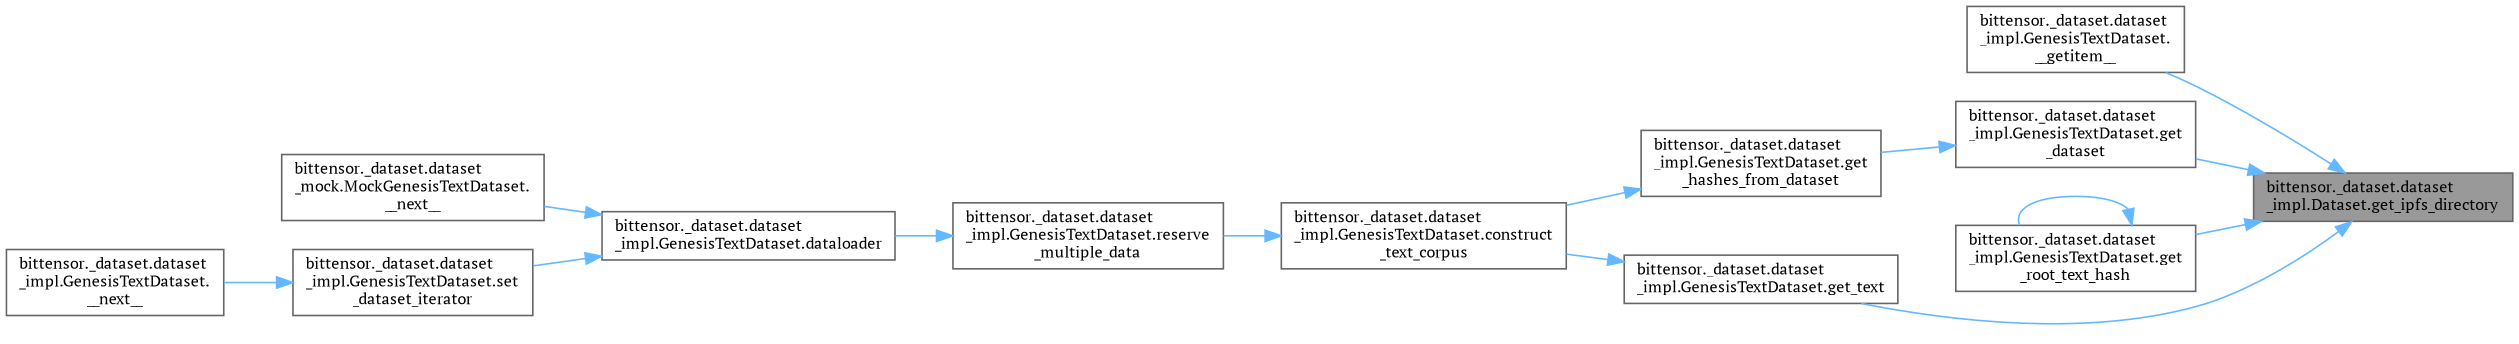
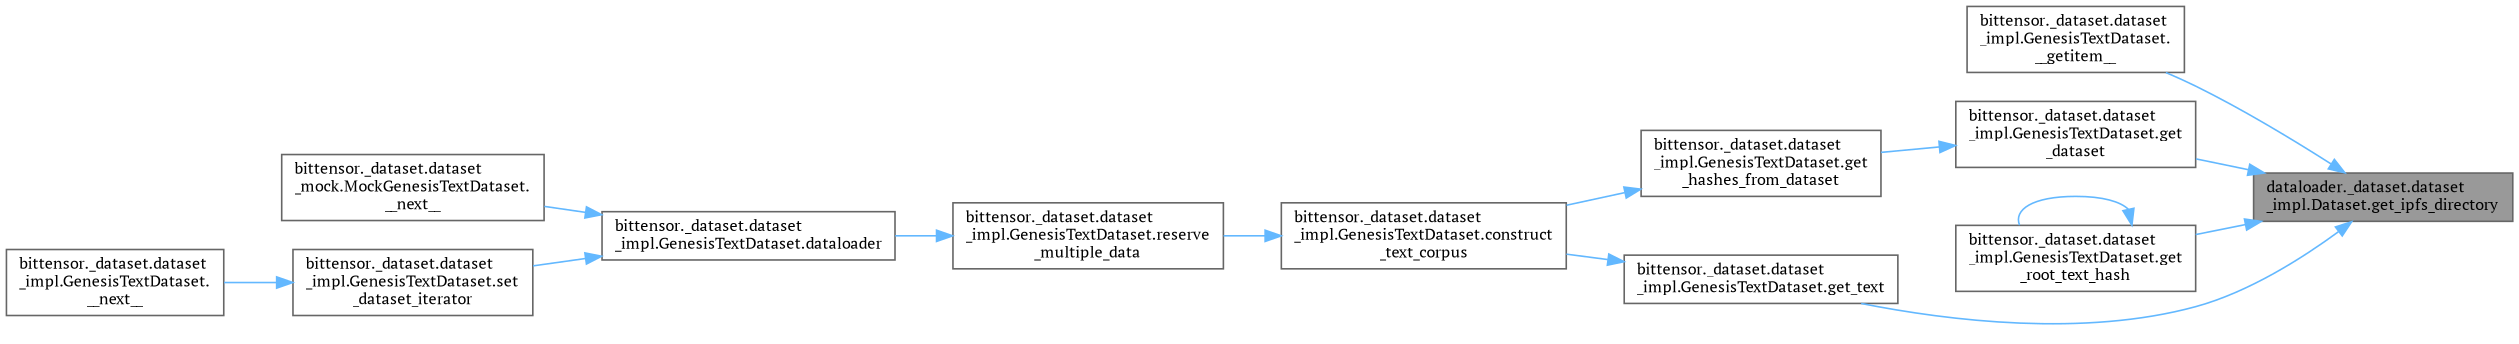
(2383, 197) -> (2383, 197)
